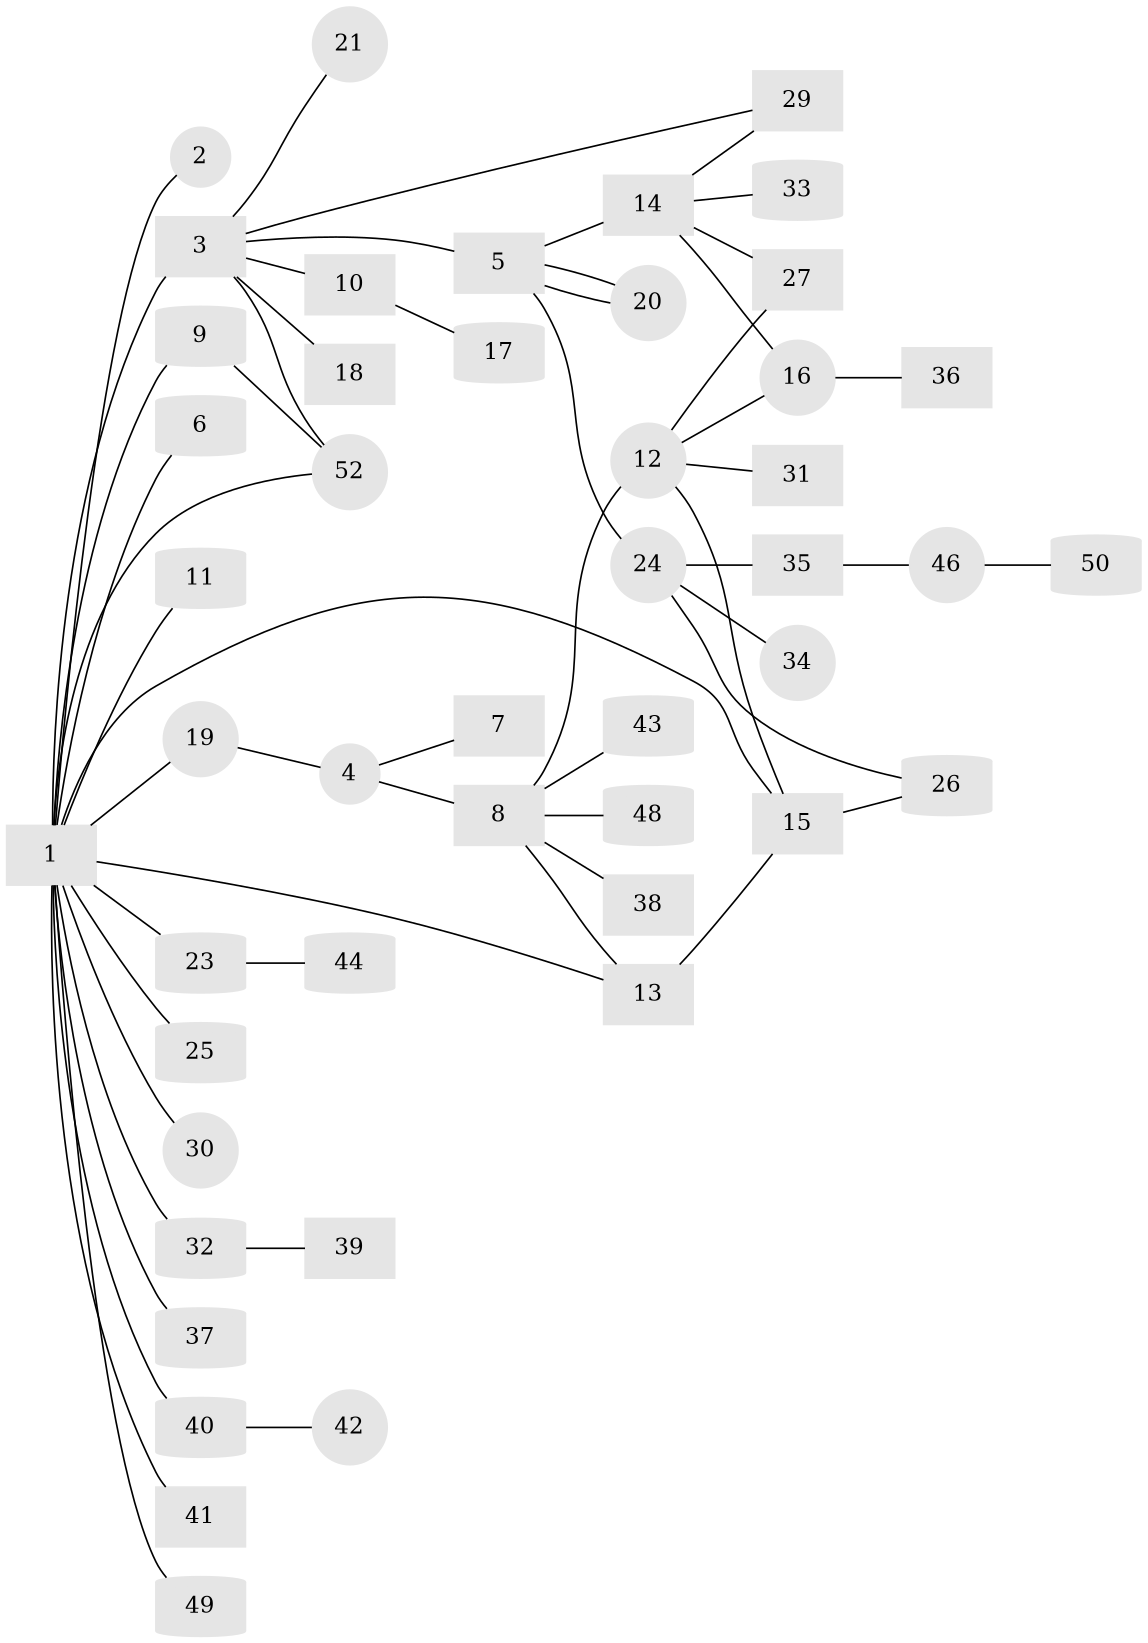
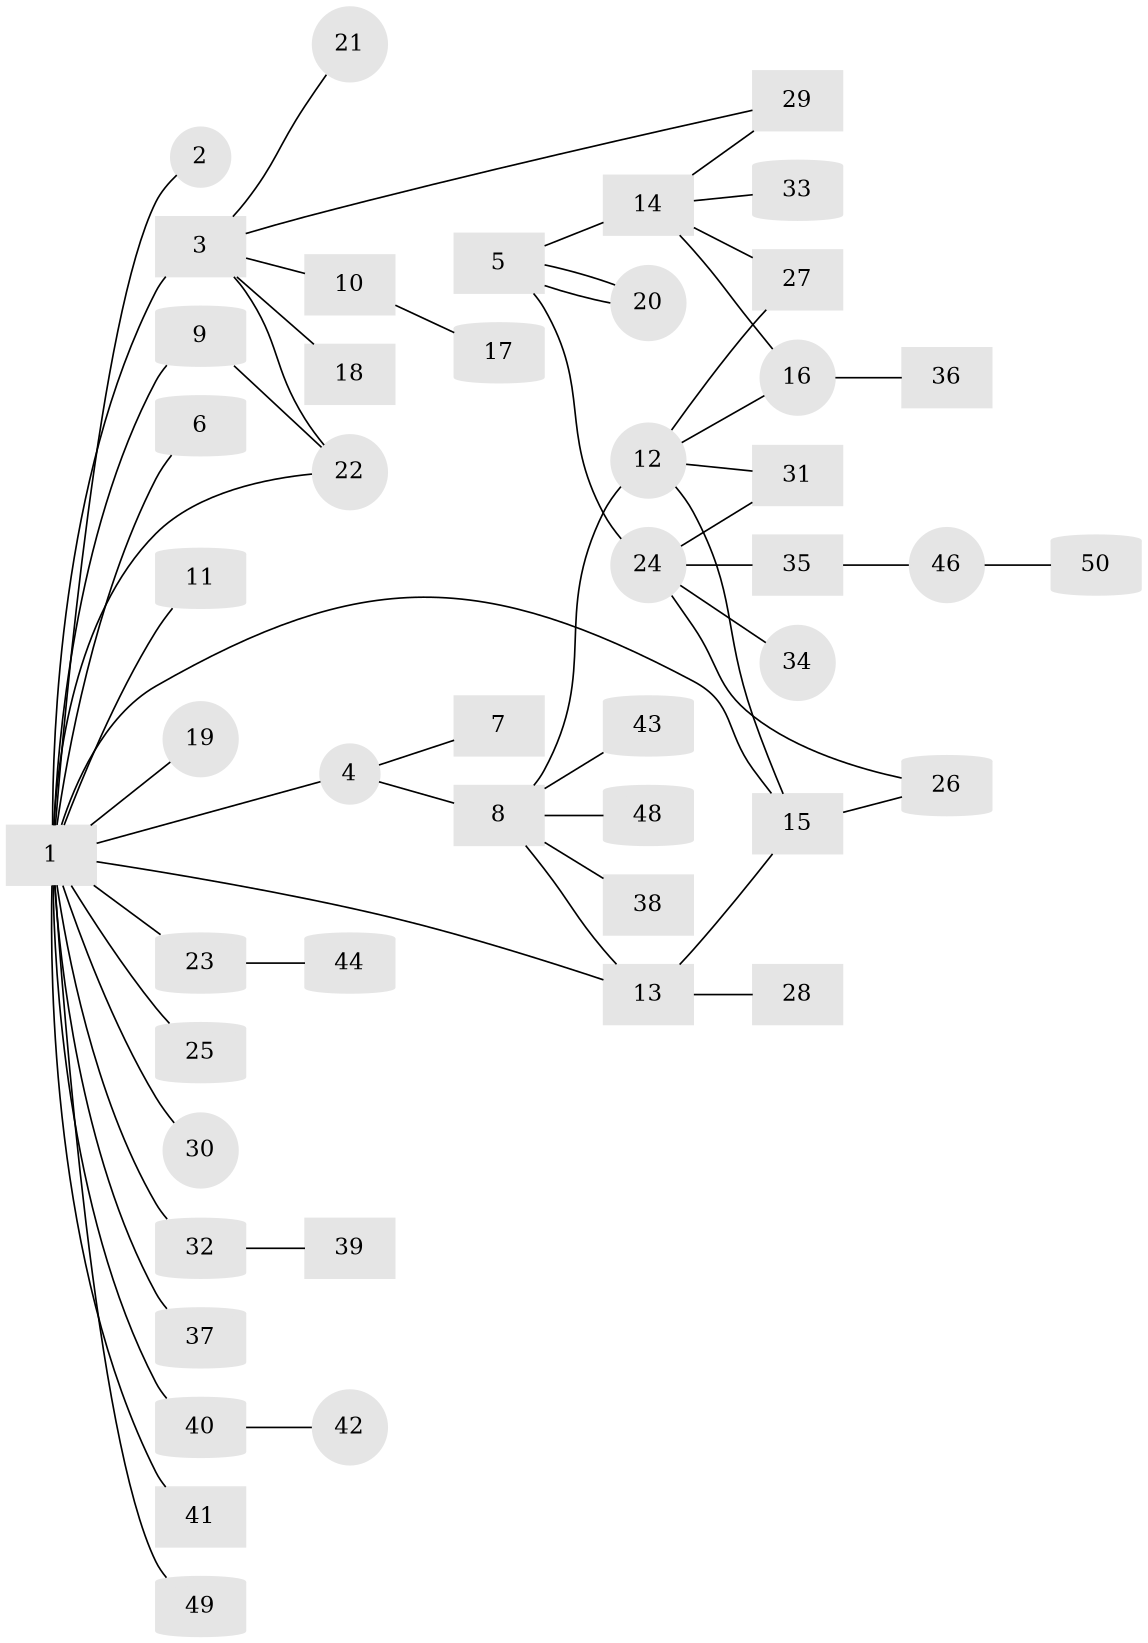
(351, 237) -> none
(350, 472) -> (350, 472)
none -> (717, 524)
(279, 758) -> (209, 812)
none -> (798, 995)
